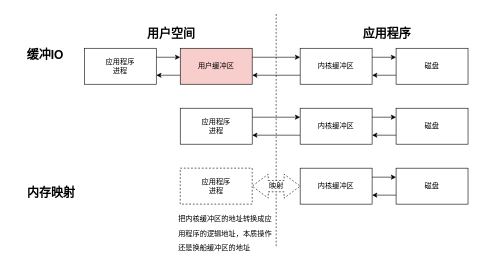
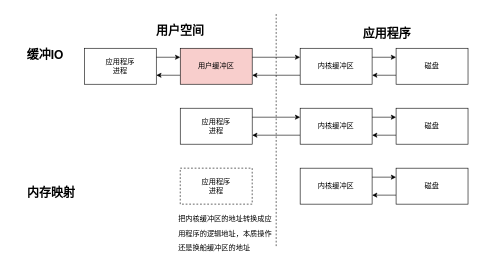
(171, 33) -> (180, 30)
(276, 186) -> none
